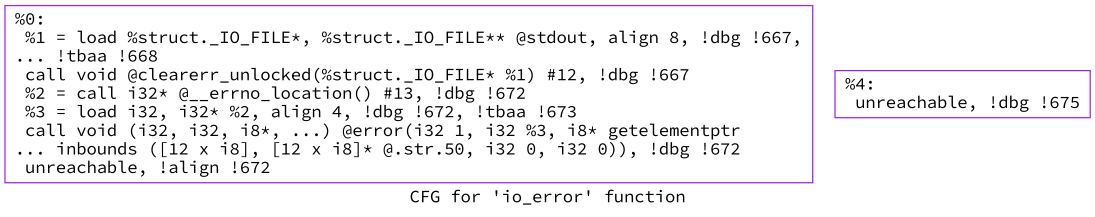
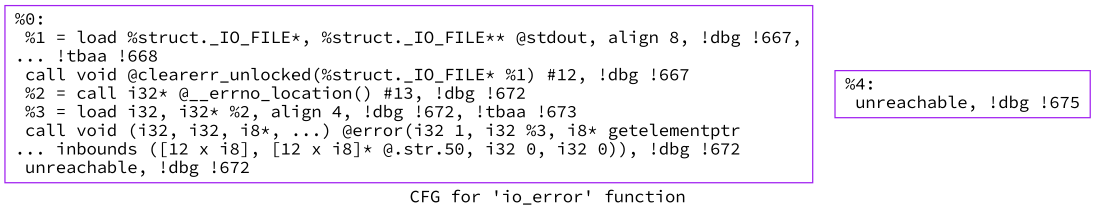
(143, 168) -> (133, 168)
